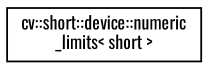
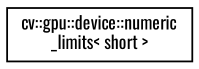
(104, 35) -> (100, 35)
